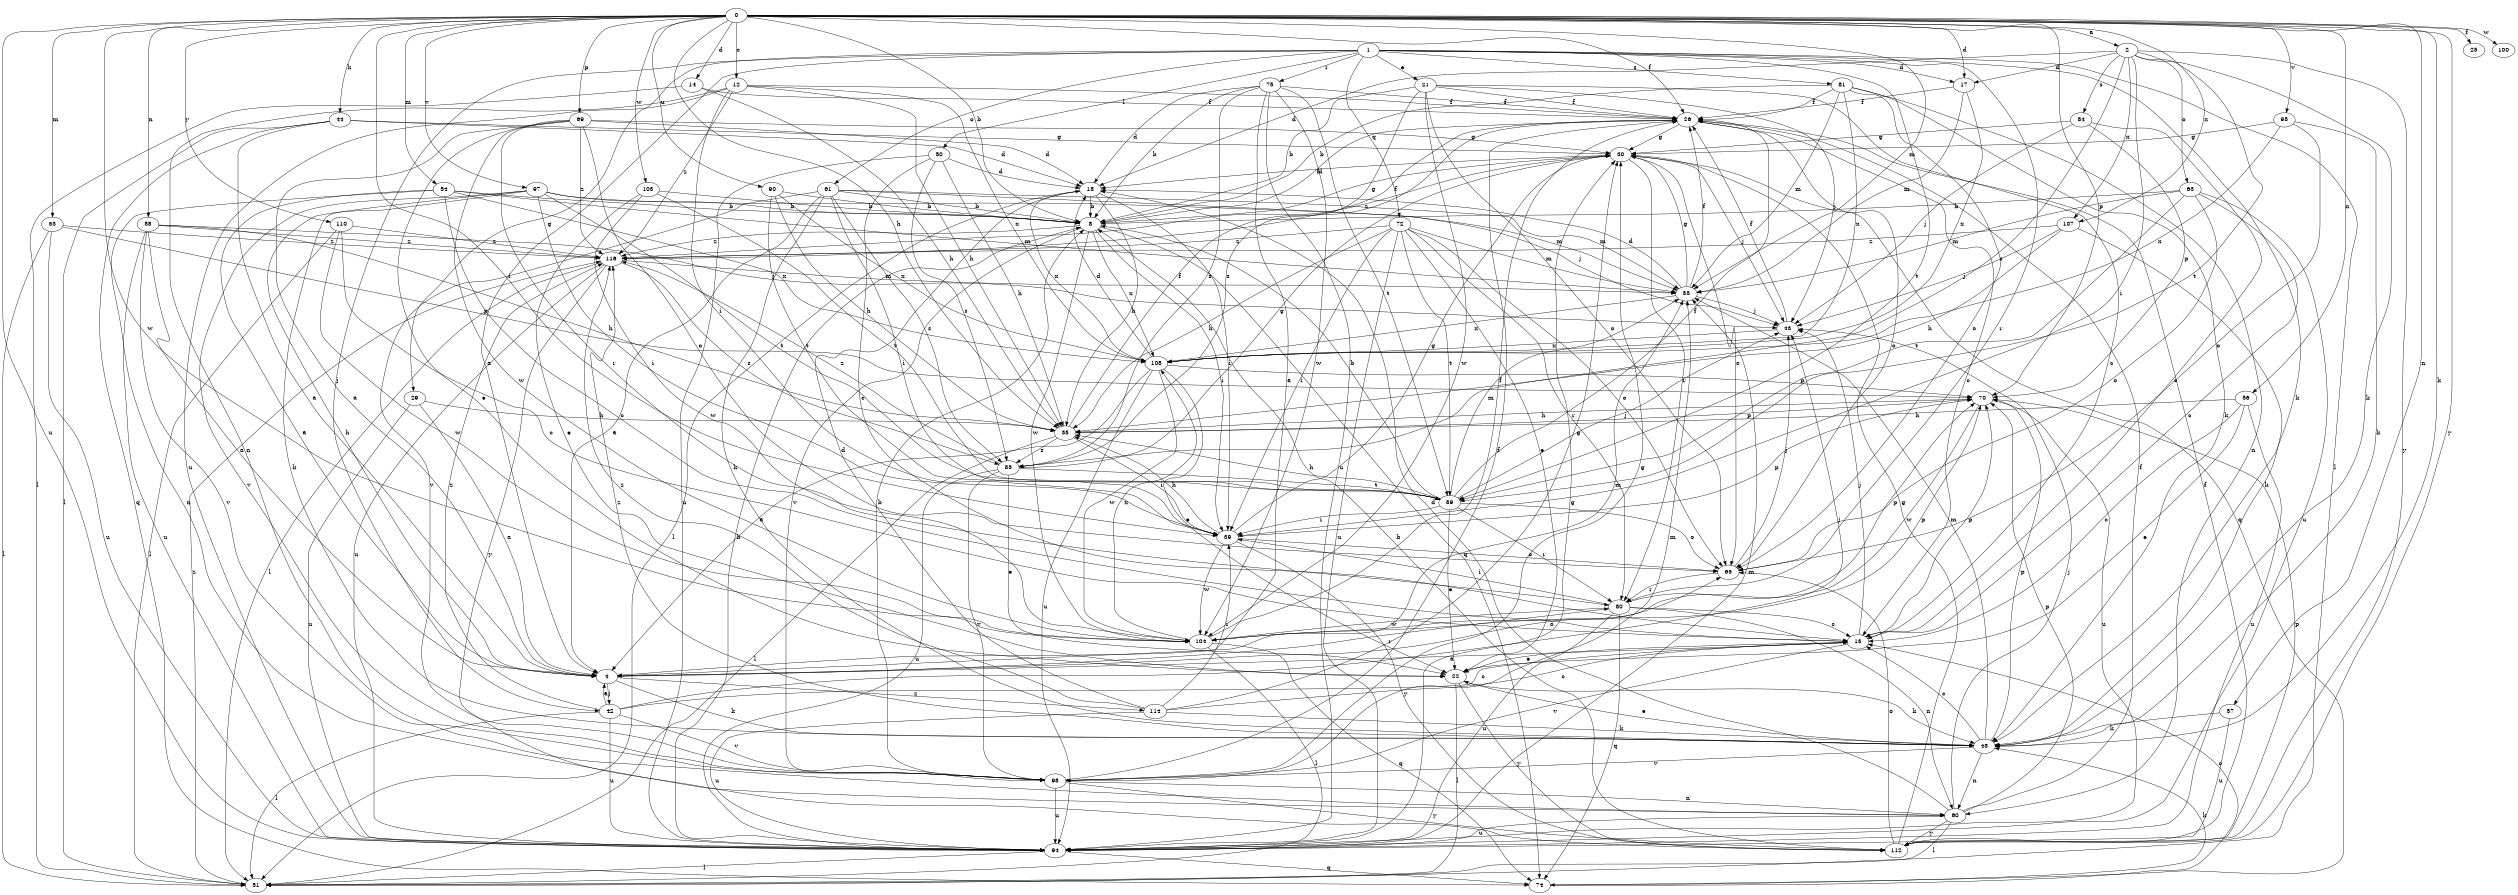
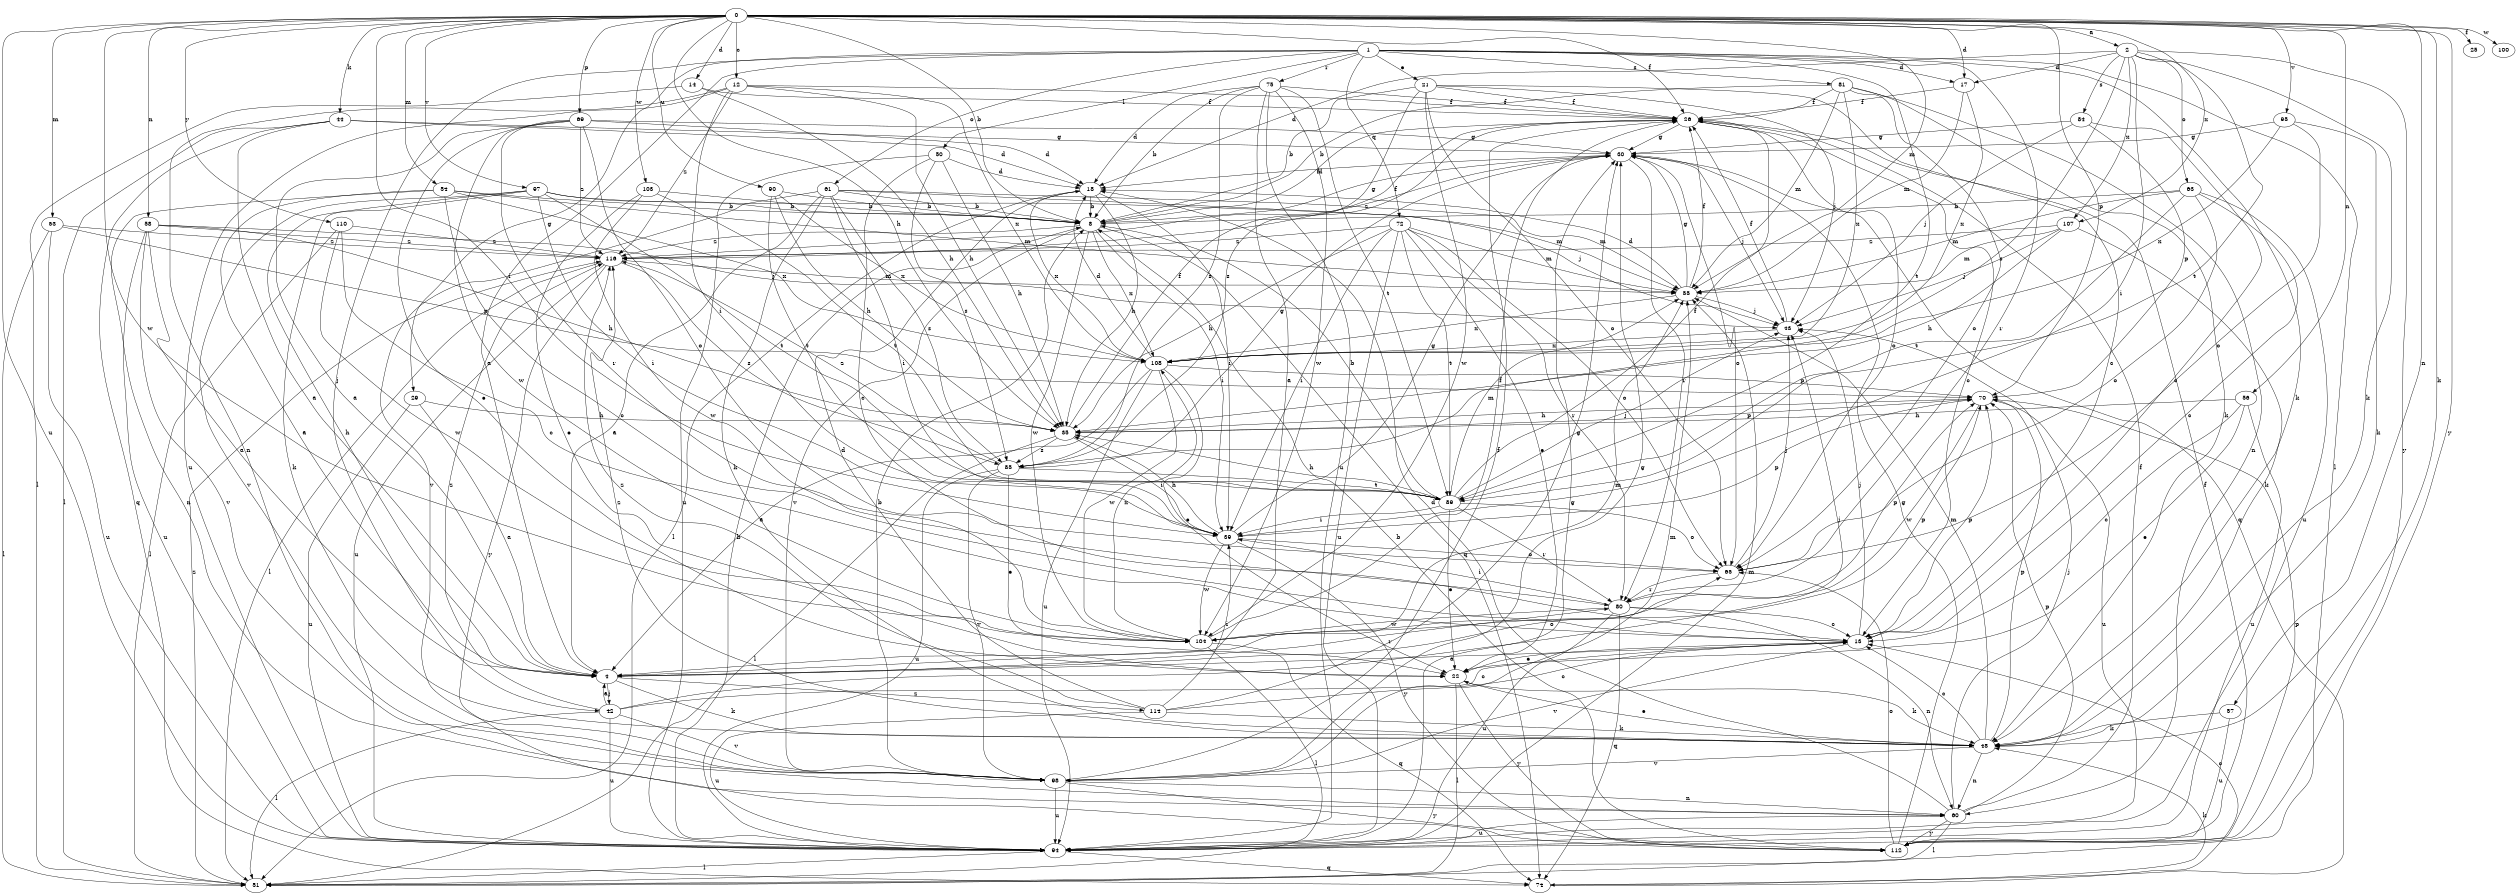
none -> (1887, 283)
